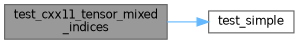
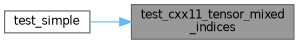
(182, 22) -> (105, 22)
